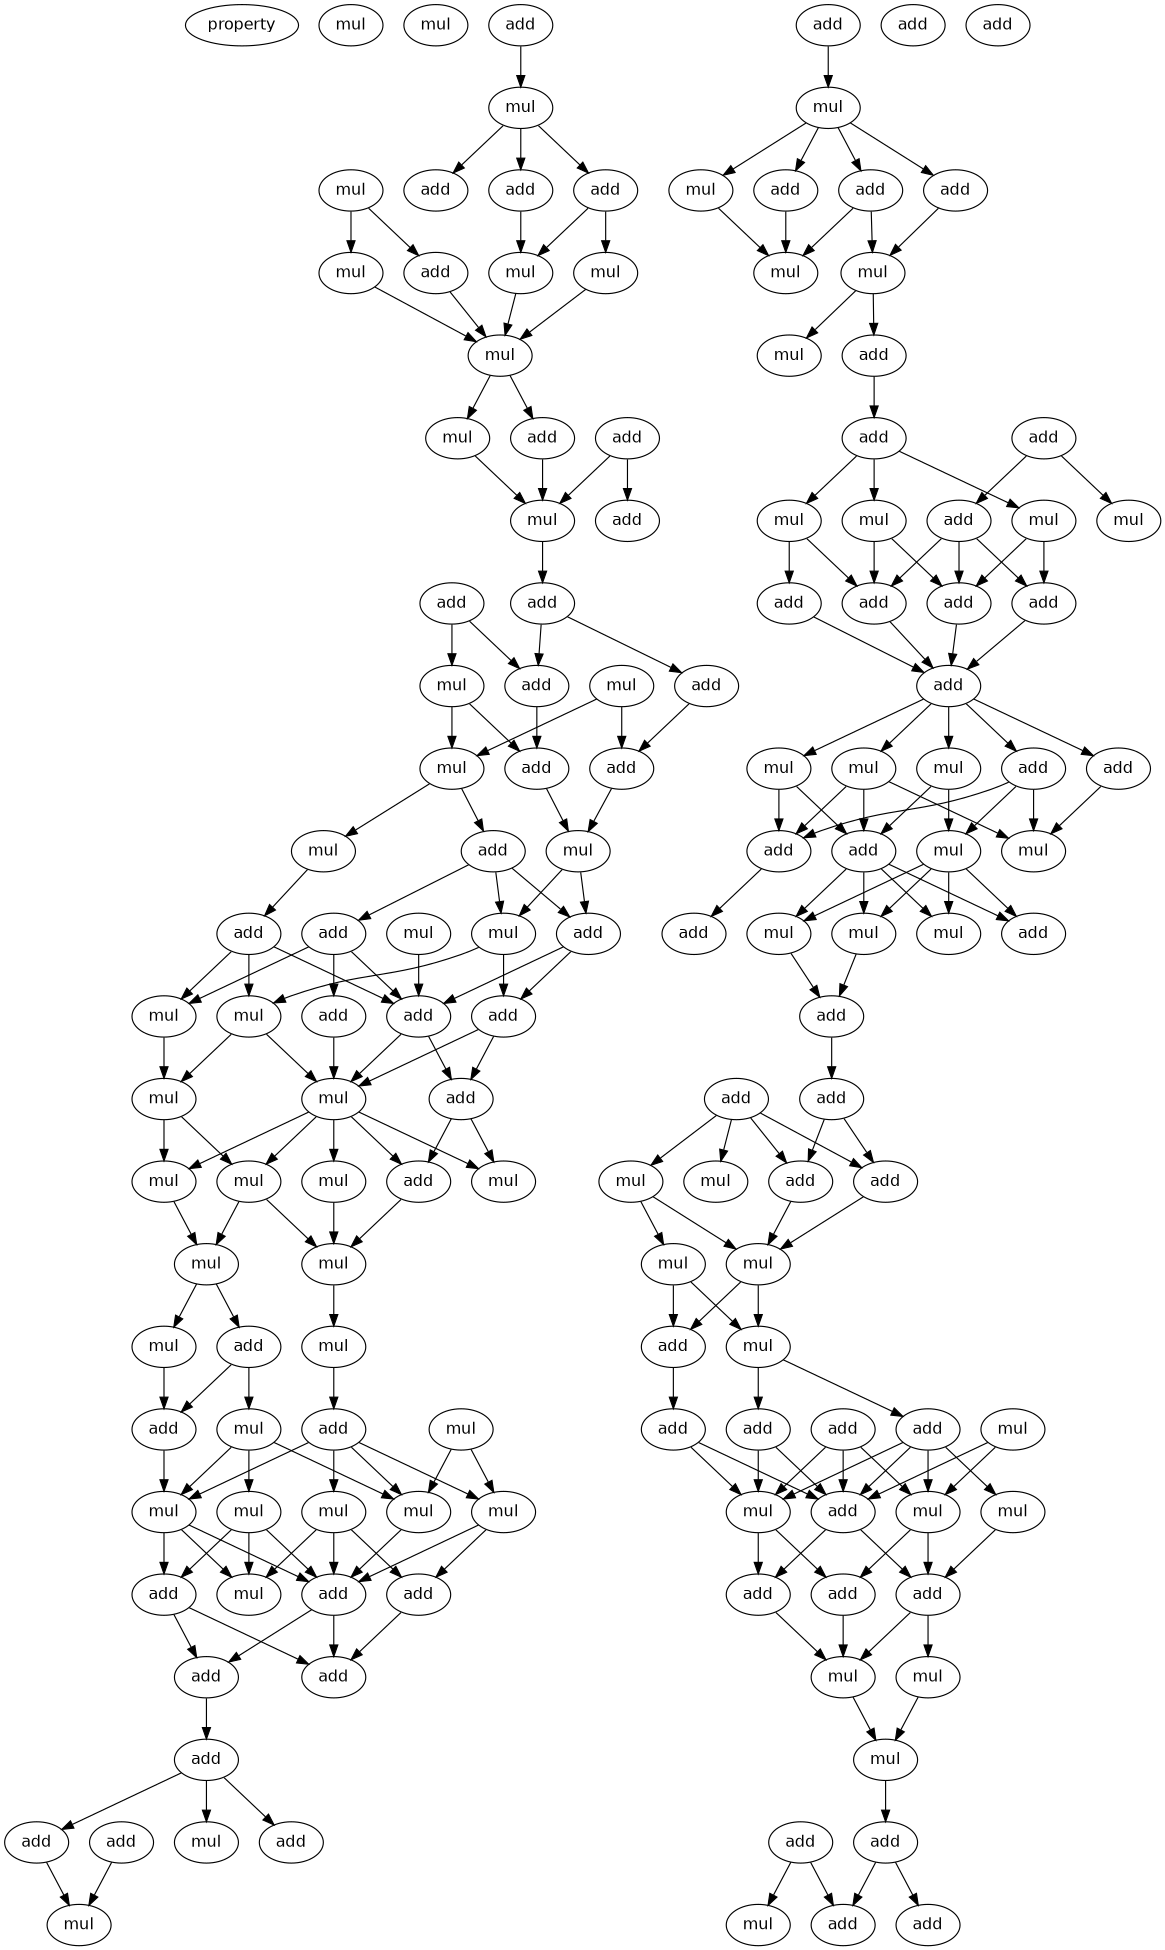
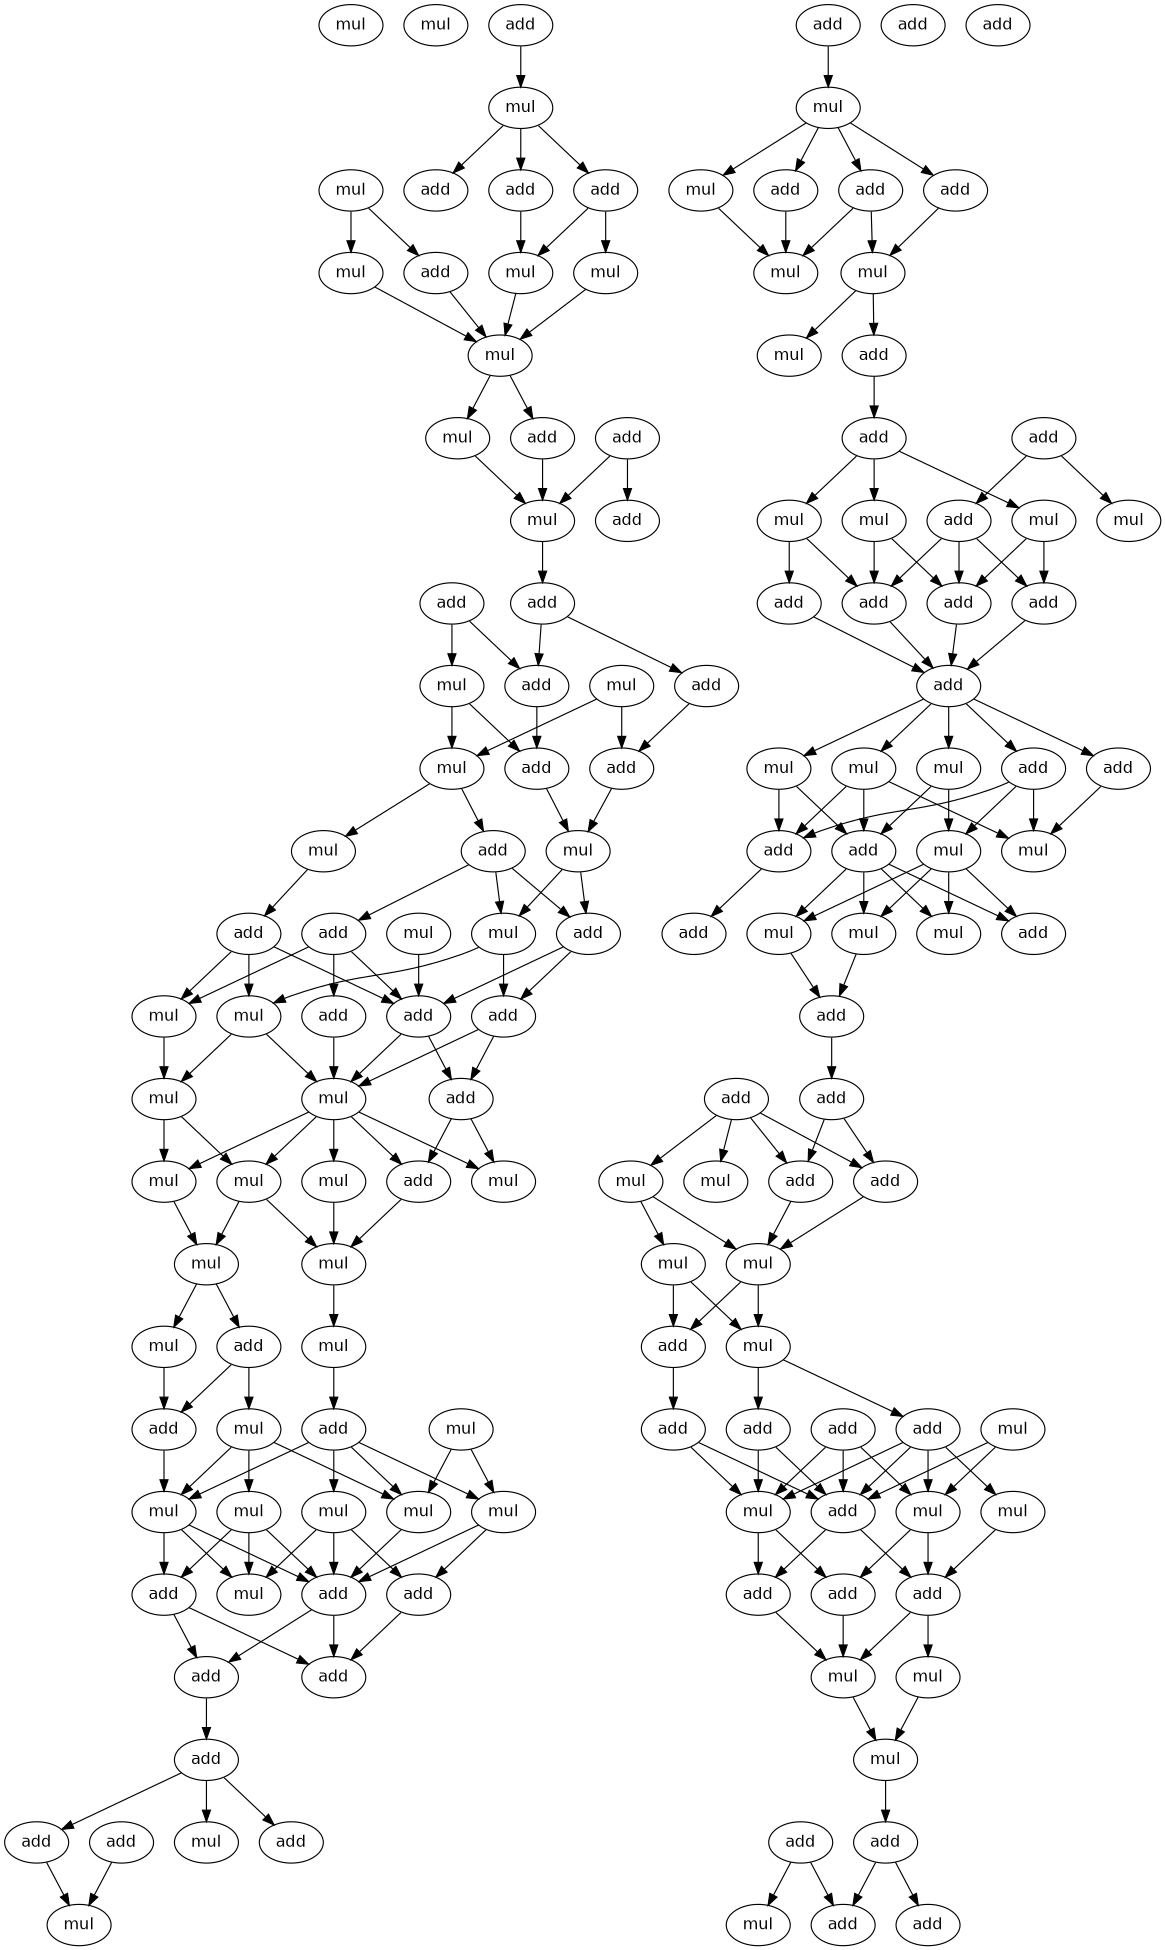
(242, 25) -> none
